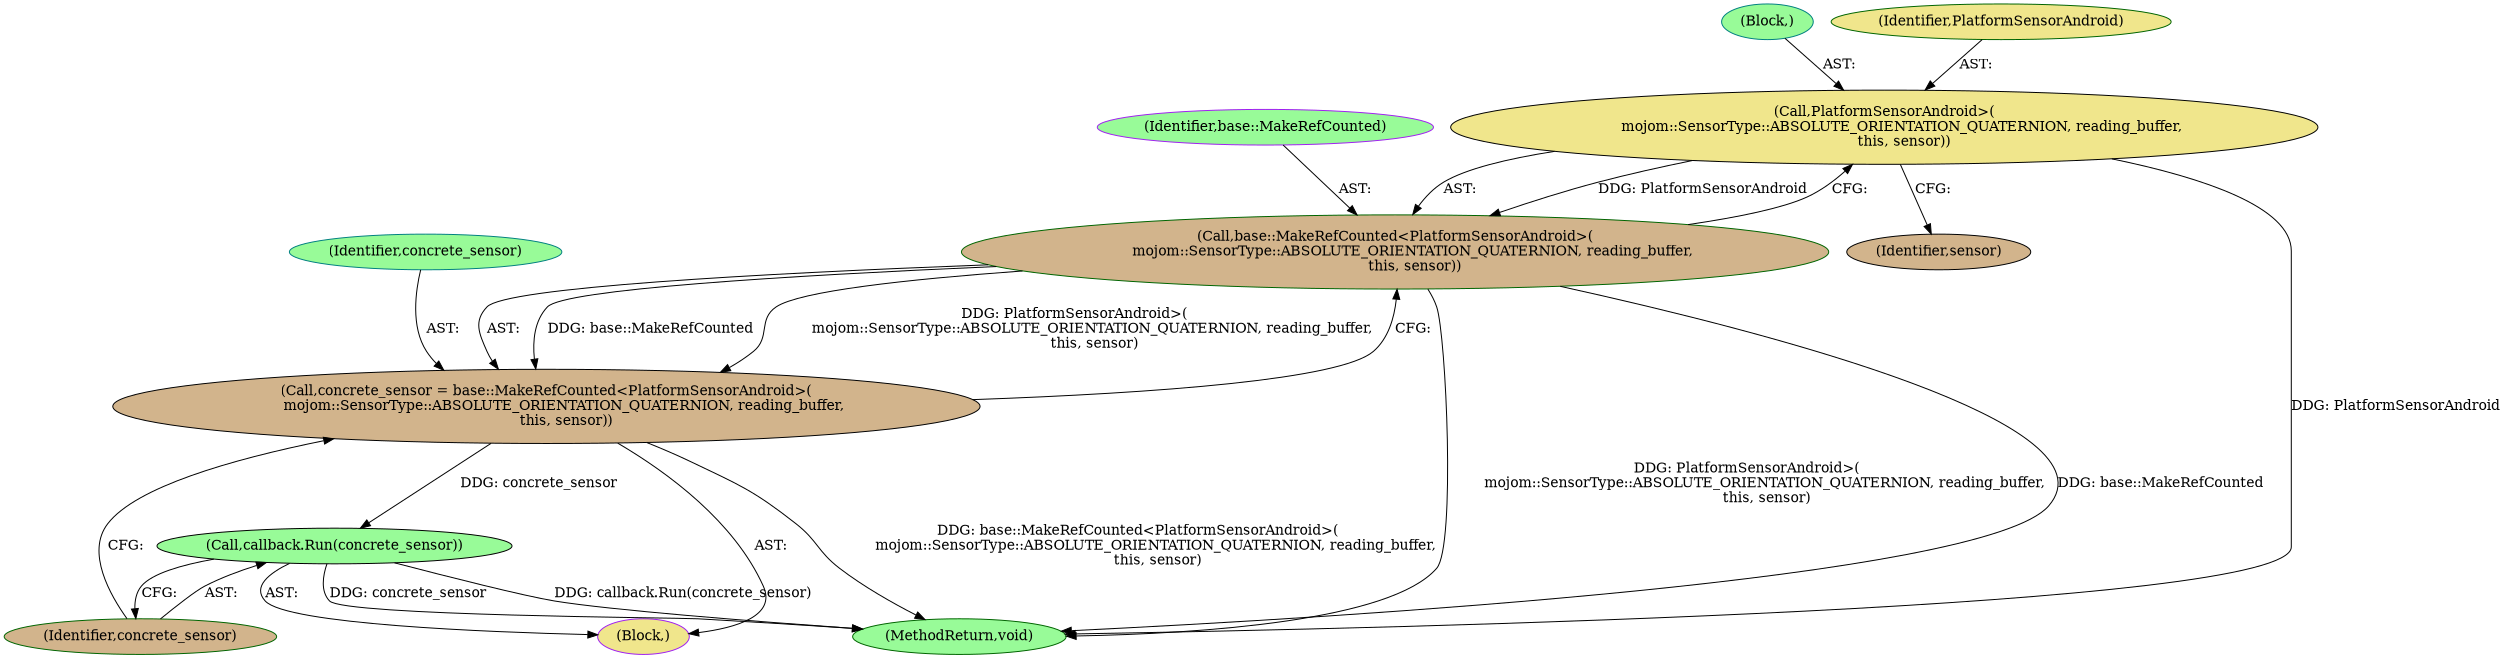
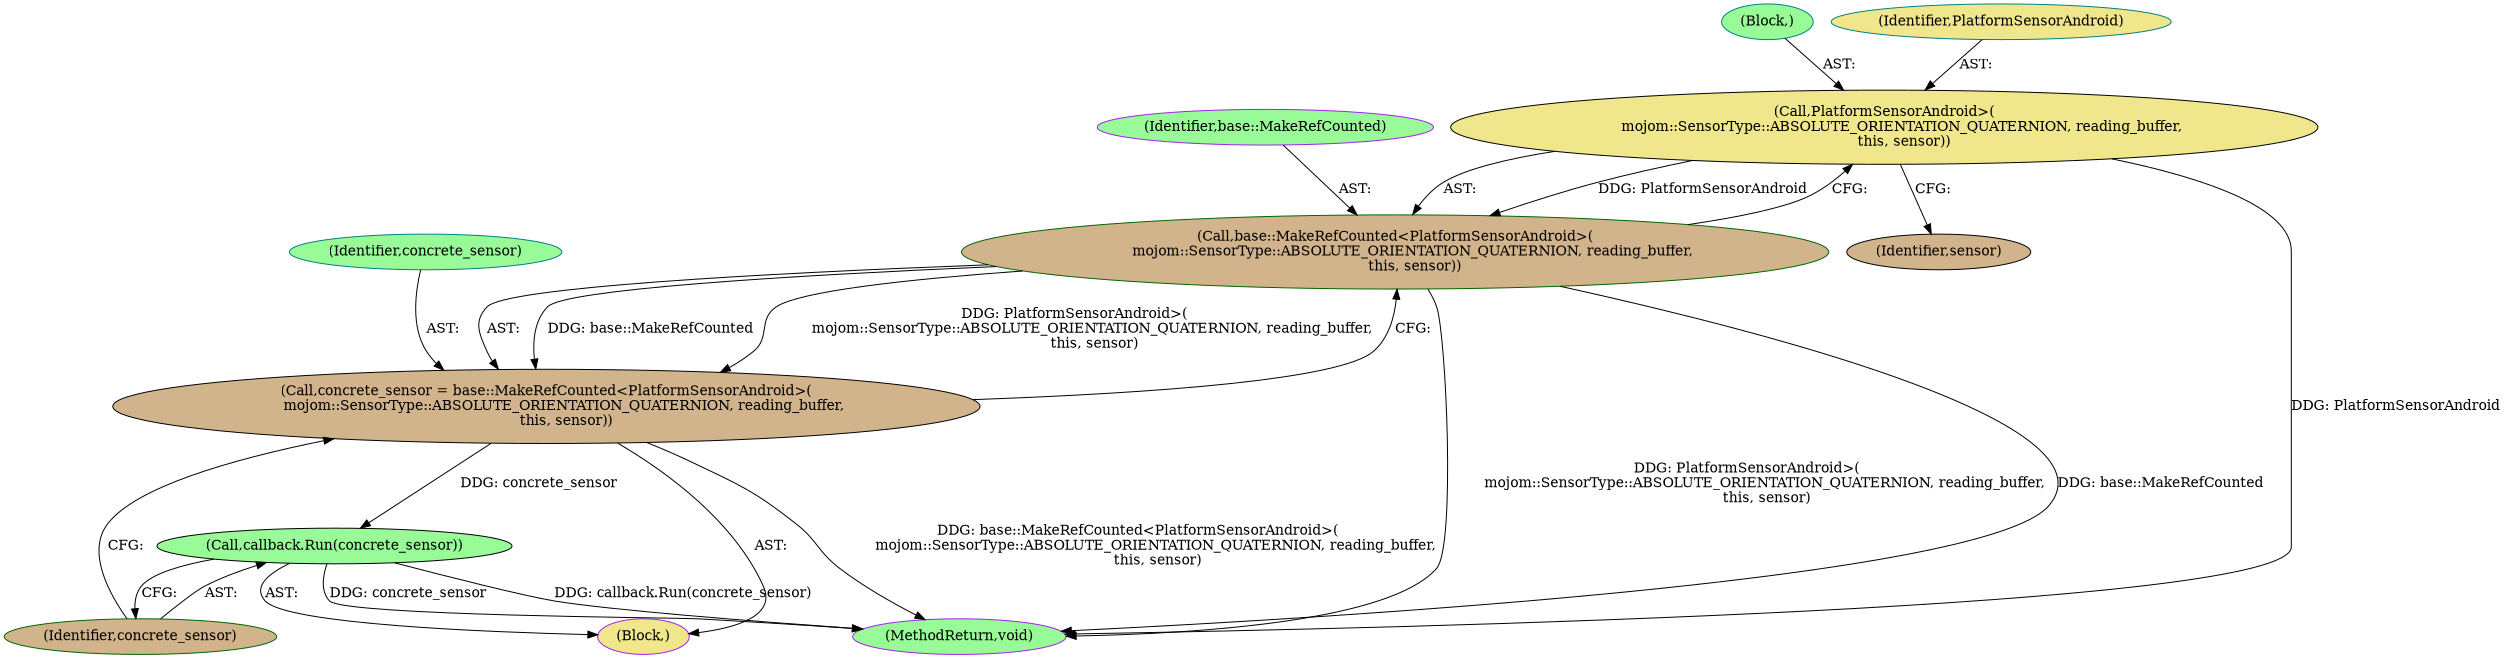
(2001, 22) -> (2001, 22)
(959, 637) -> (959, 637)
